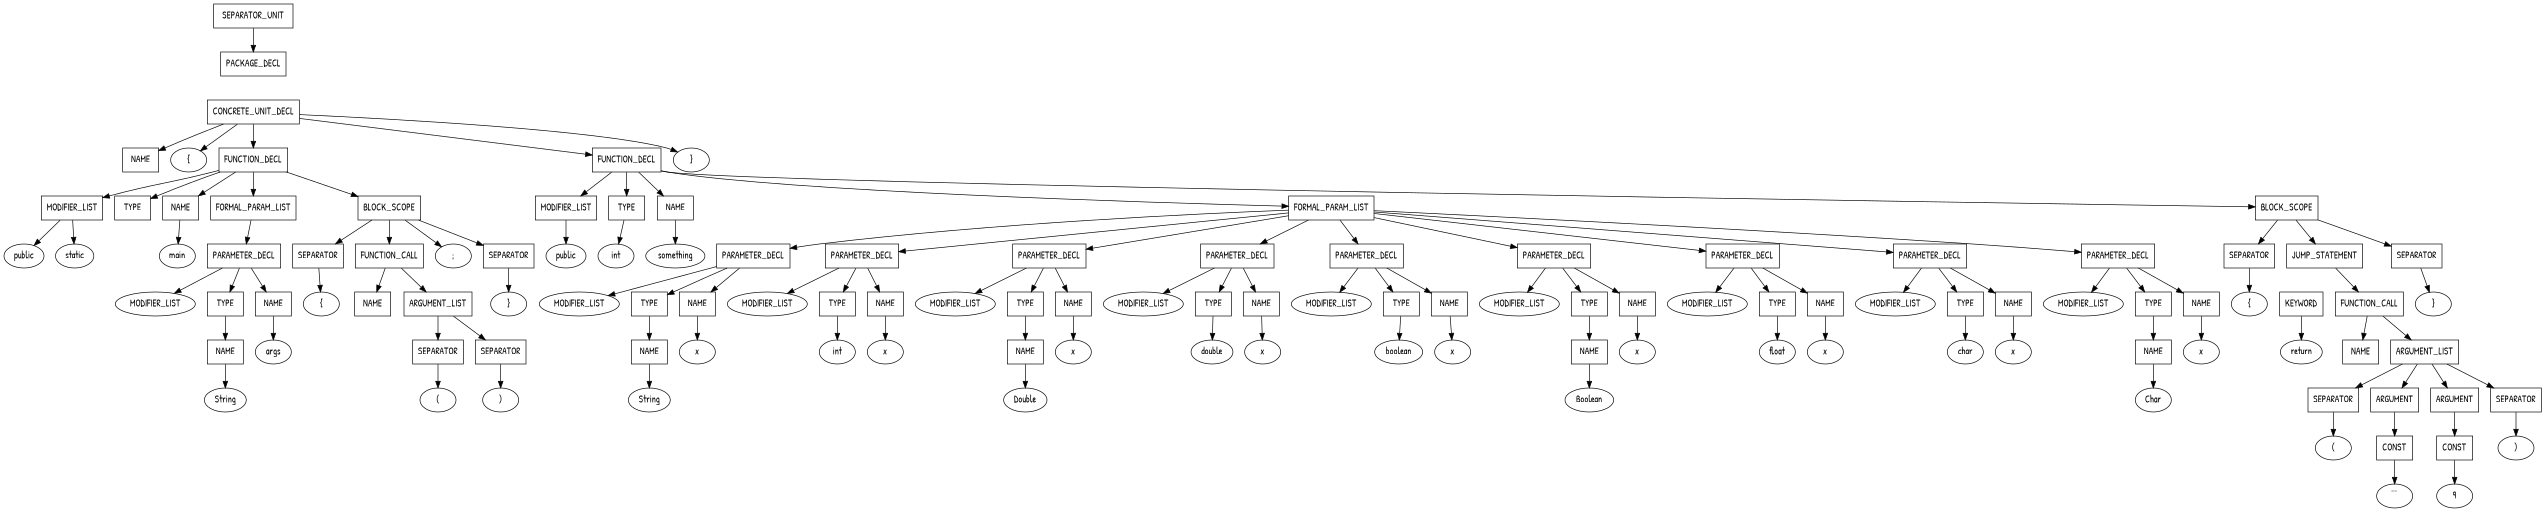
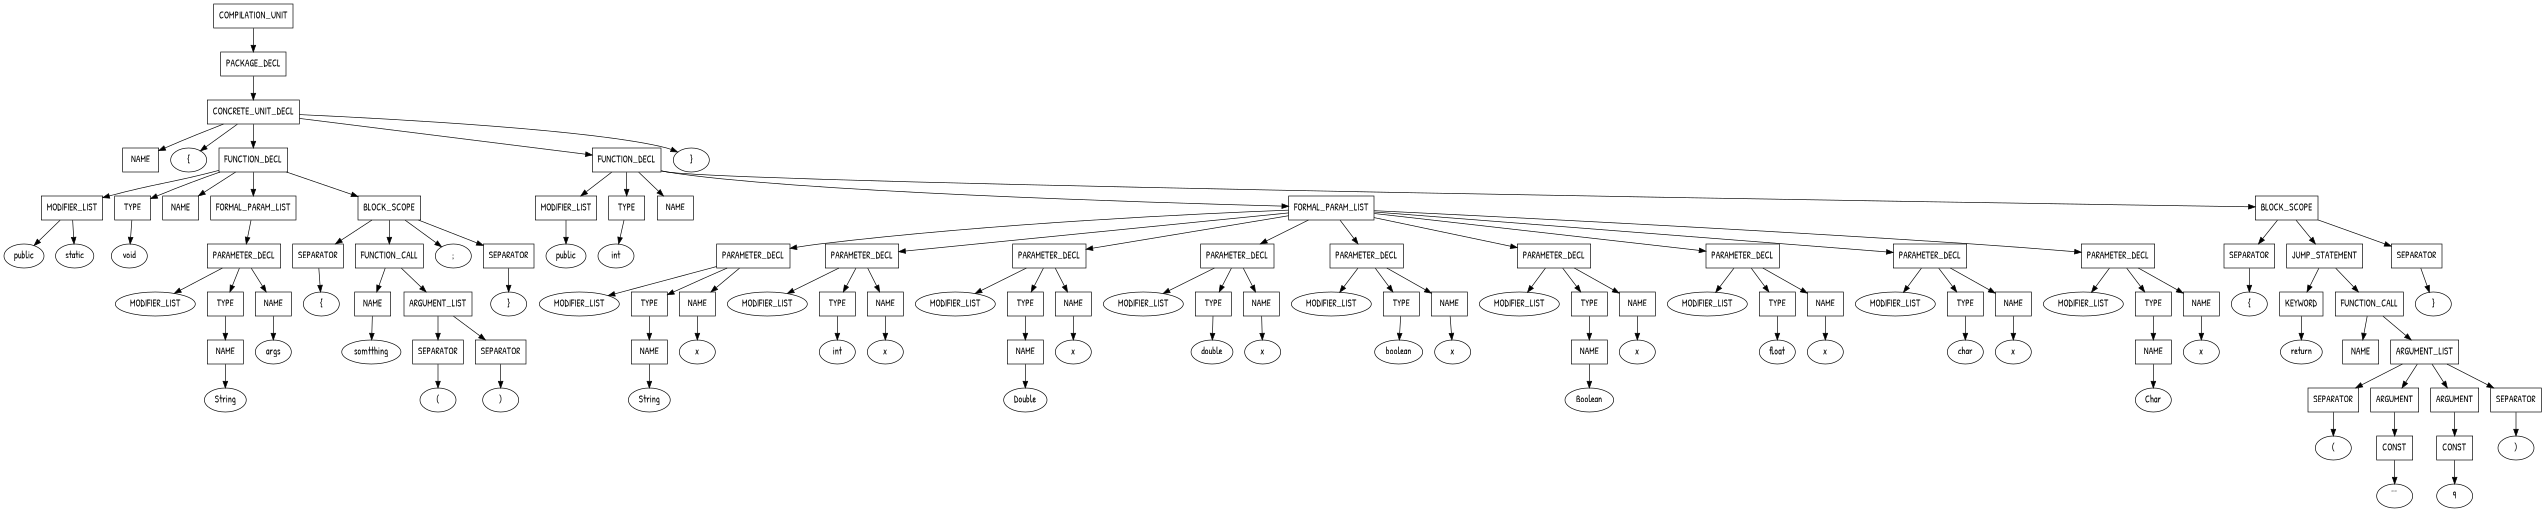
(253, 16) -> (253, 16)
none -> (253, 85)
none -> (129, 256)
(177, 256) -> none
(675, 256) -> none
none -> (2314, 277)
none -> (371, 352)
